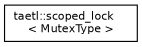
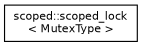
(71, 23) -> (71, 23)
